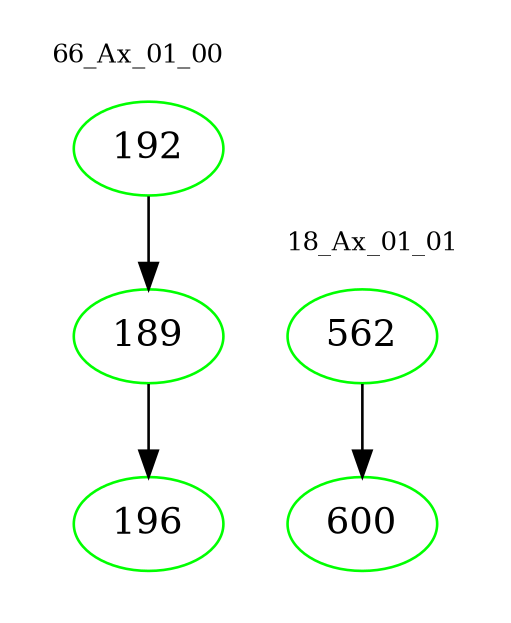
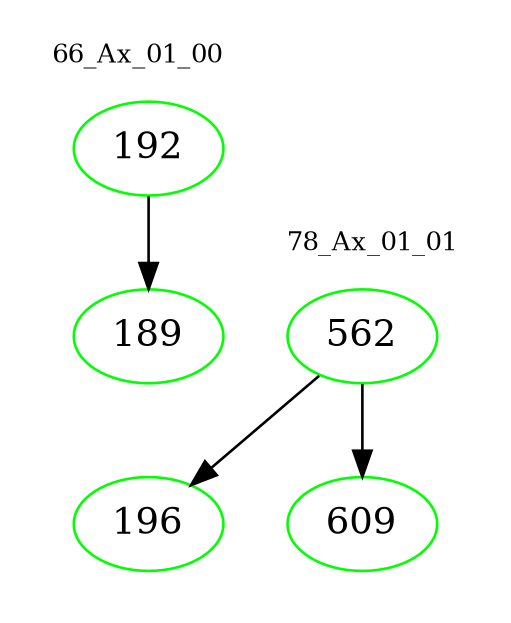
(373, 244) -> (373, 244)
(149, 417) -> (284, 406)
(362, 524) -> (362, 524)
